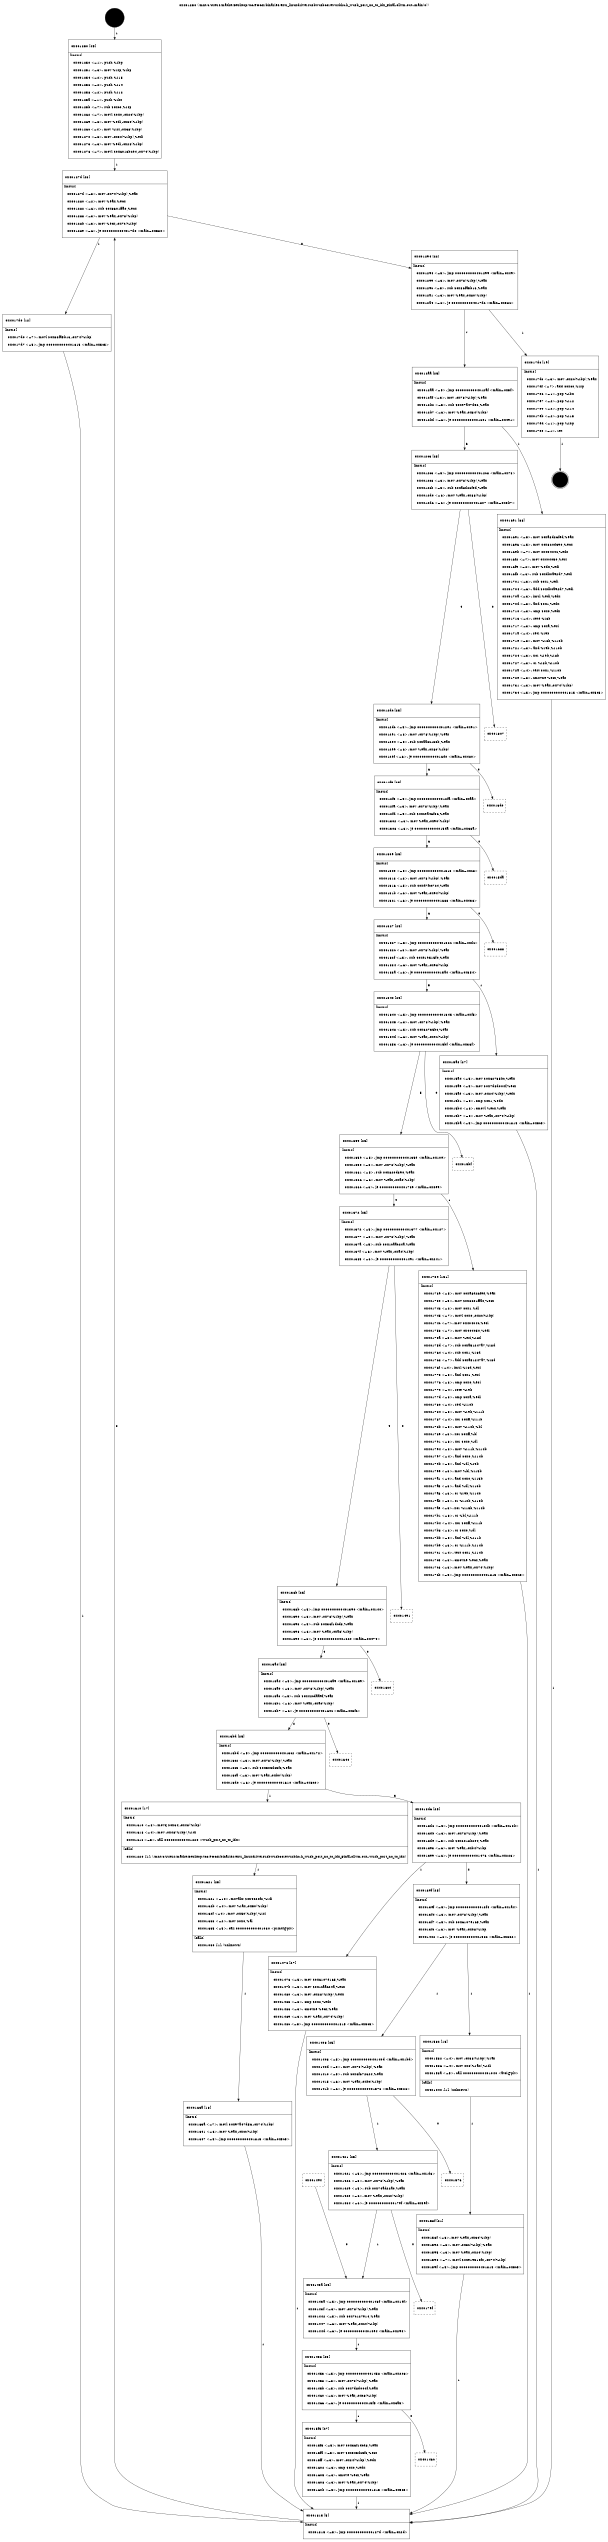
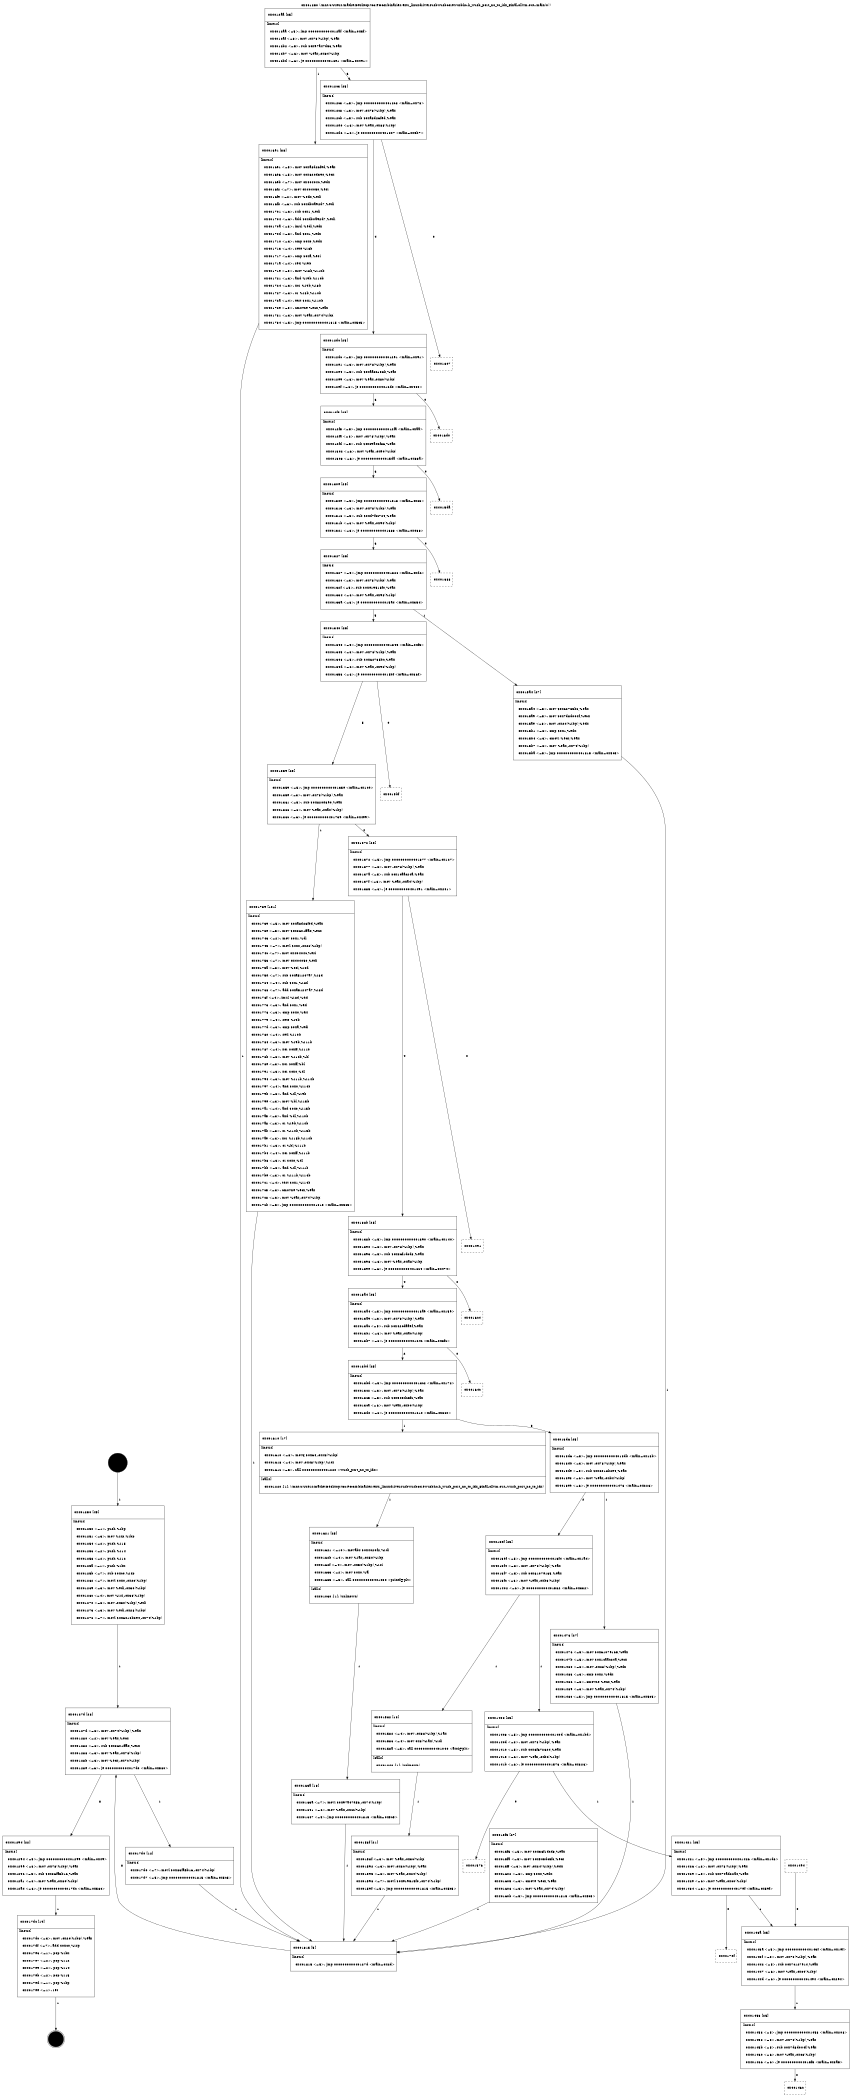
(465, 337) -> none
(356, 2415) -> none
